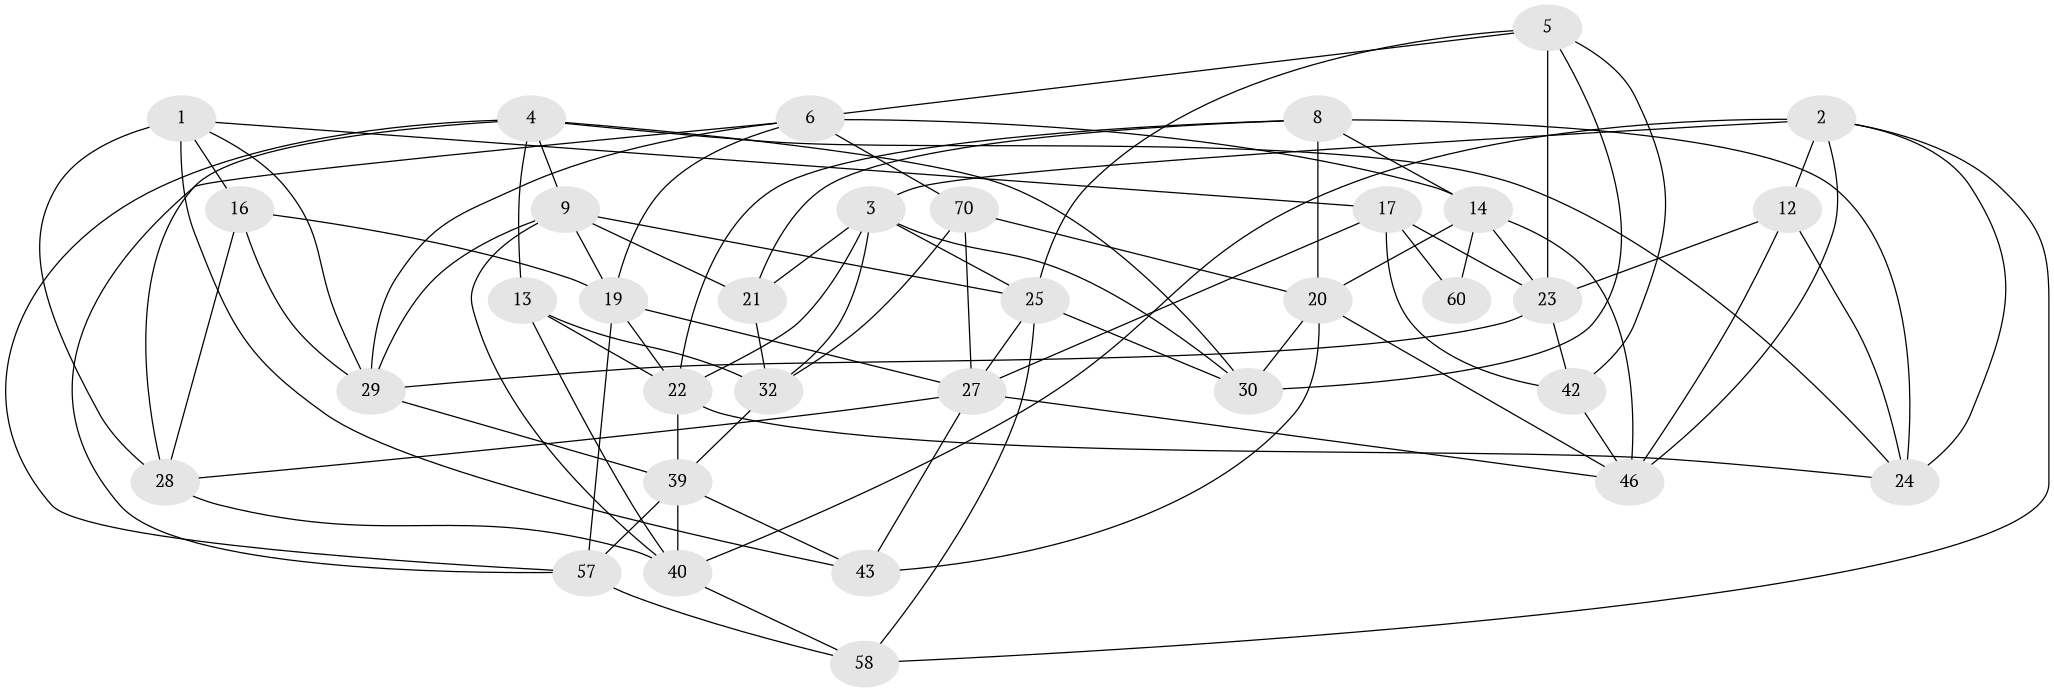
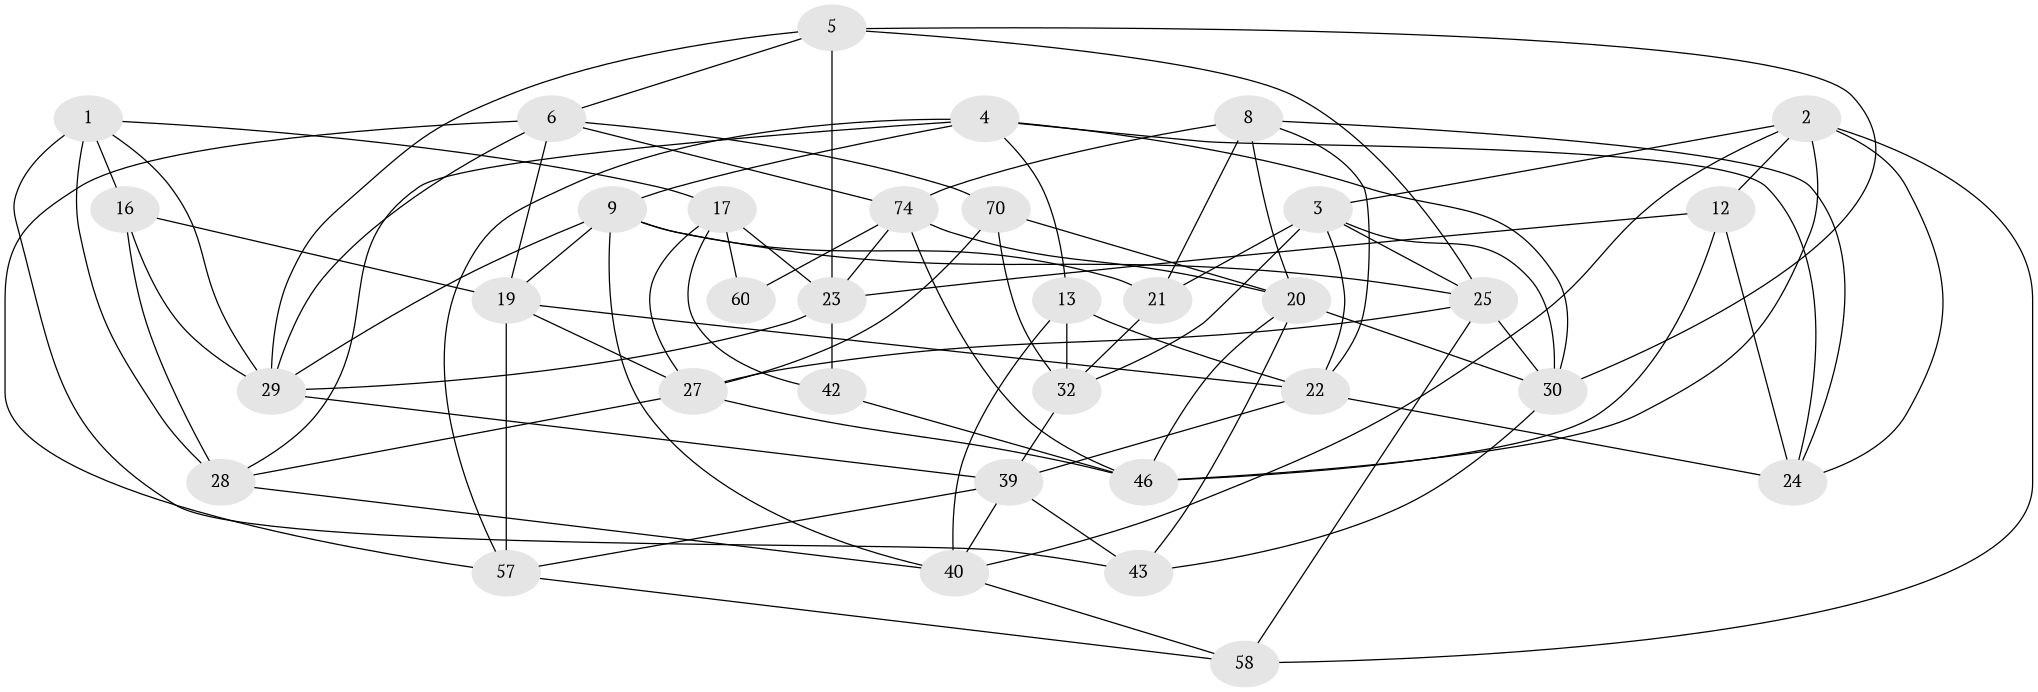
(1665, 201) -> (468, 112)
(1478, 210) -> (904, 210)
(919, 482) -> (1368, 521)
